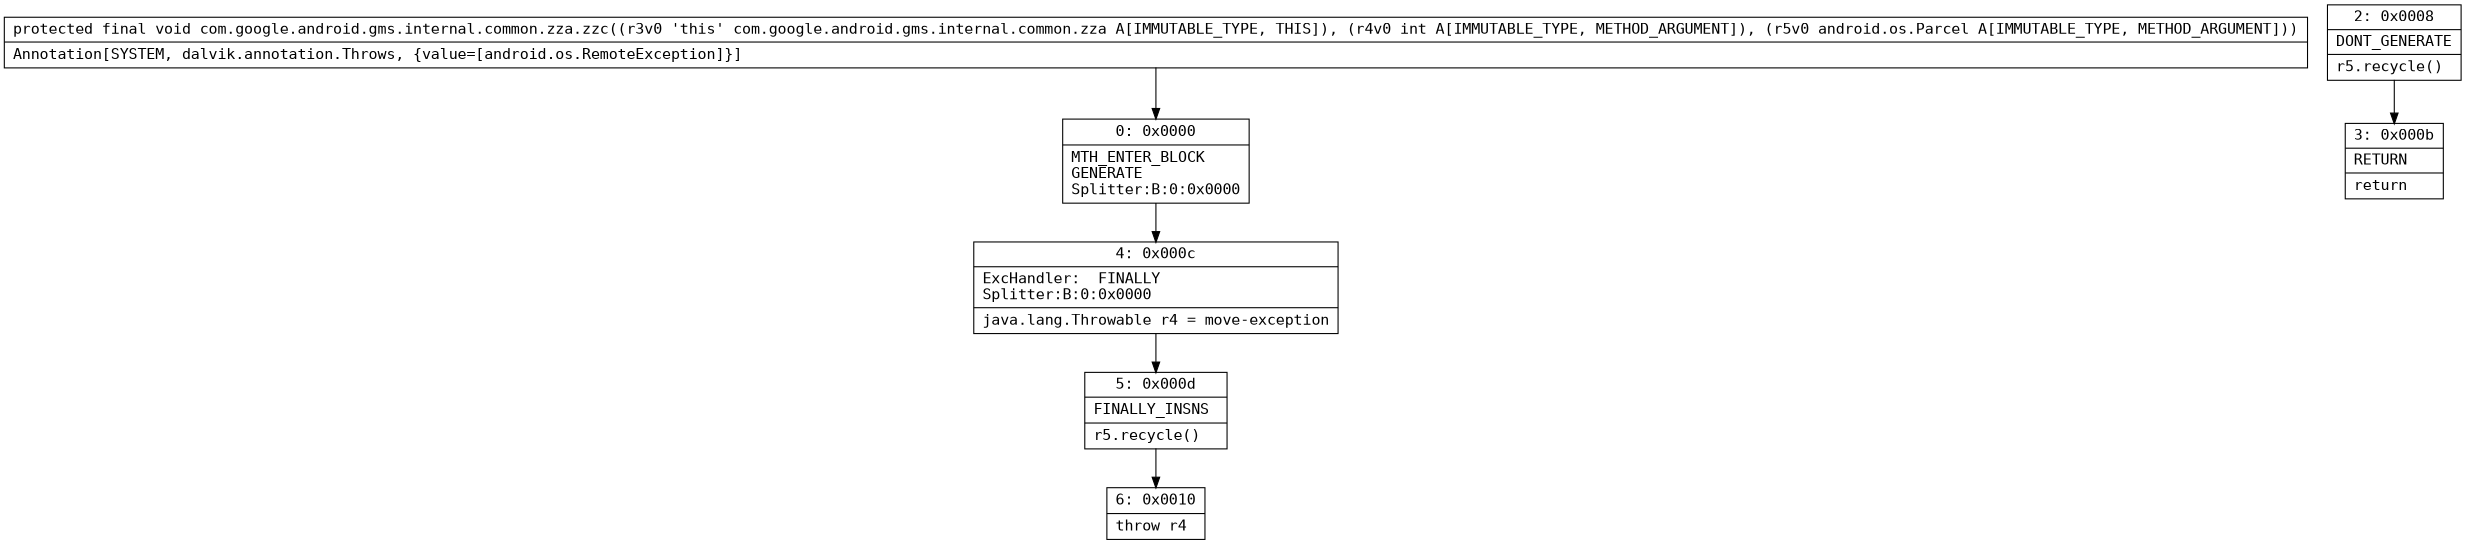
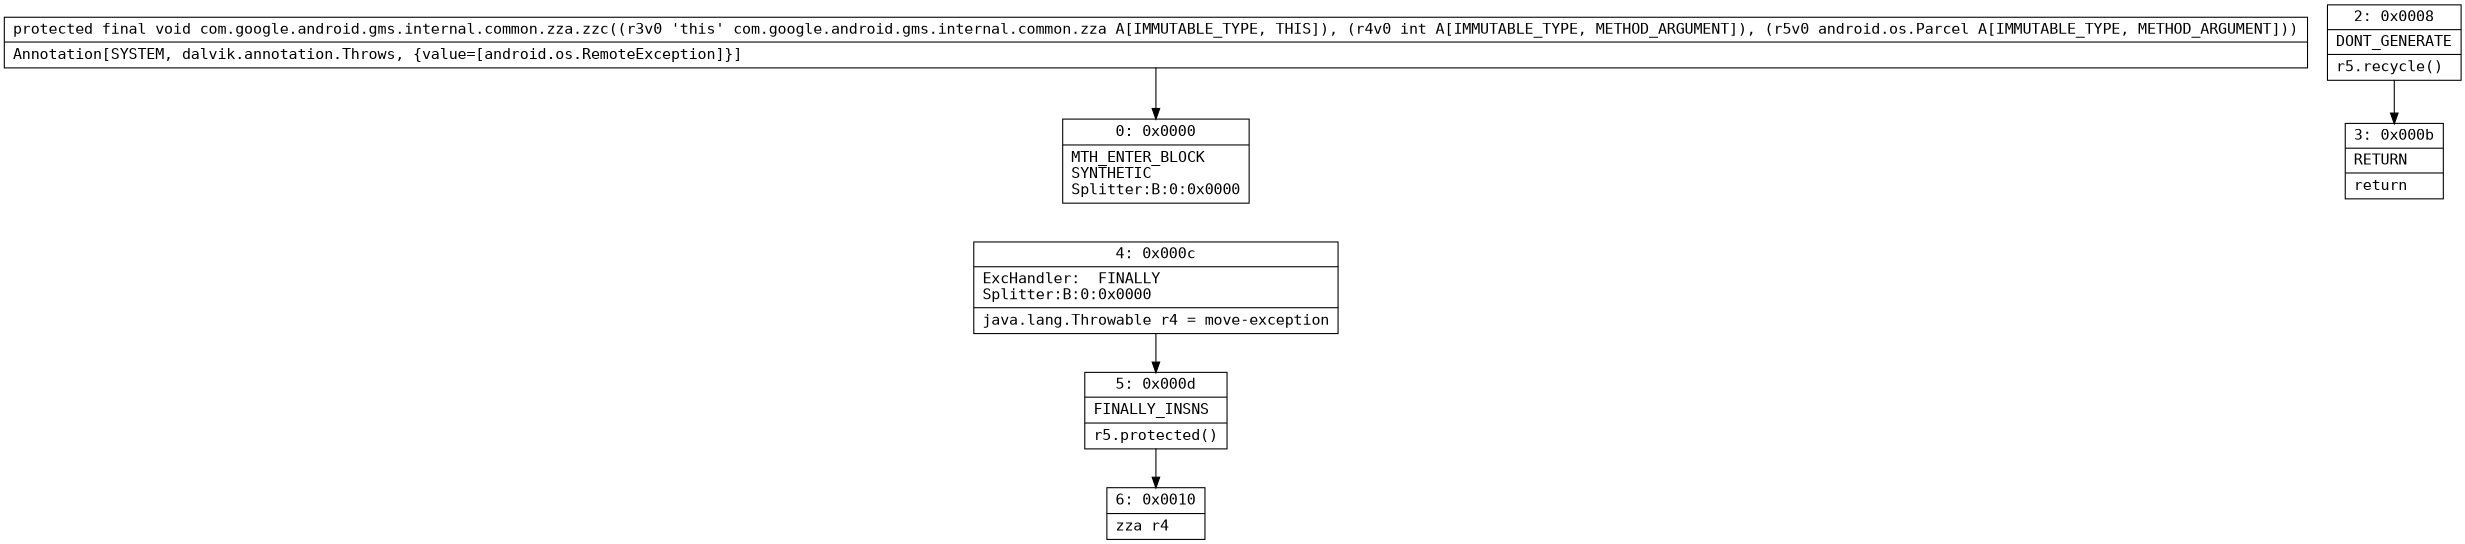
(1107, 174) -> (1112, 174)
(1156, 217) -> none
(1147, 435) -> (1156, 435)
(1152, 526) -> (1142, 526)
